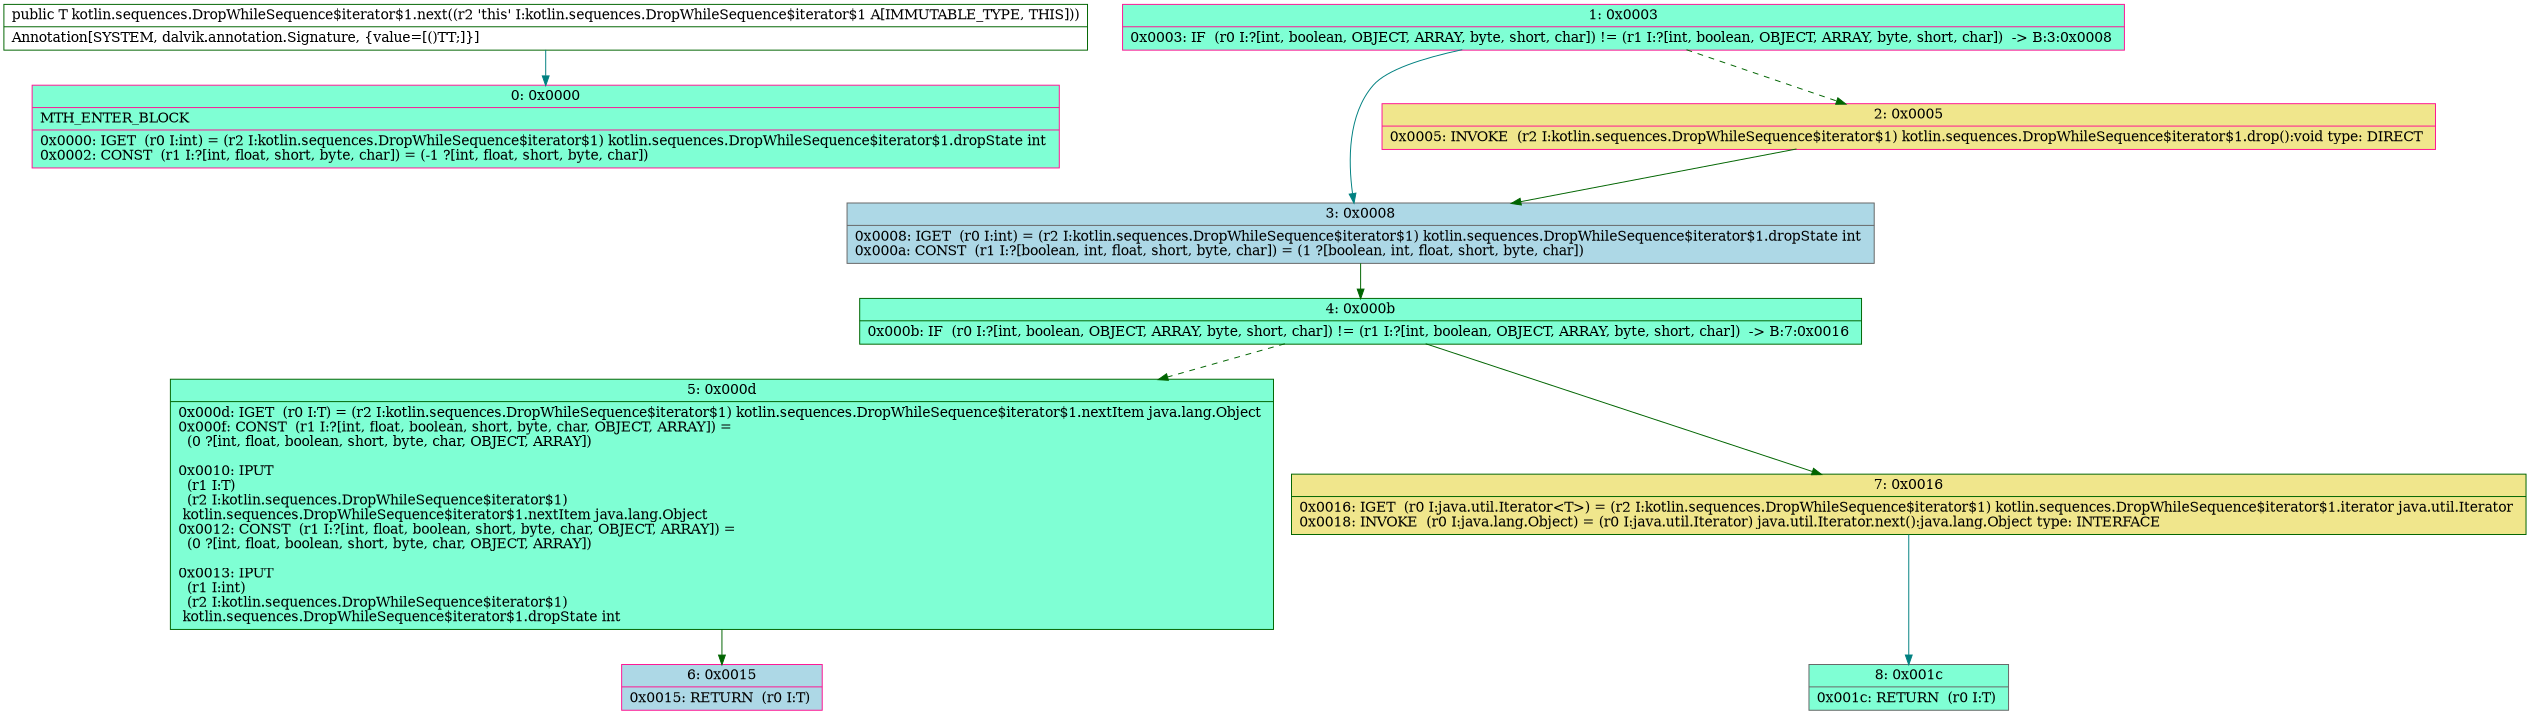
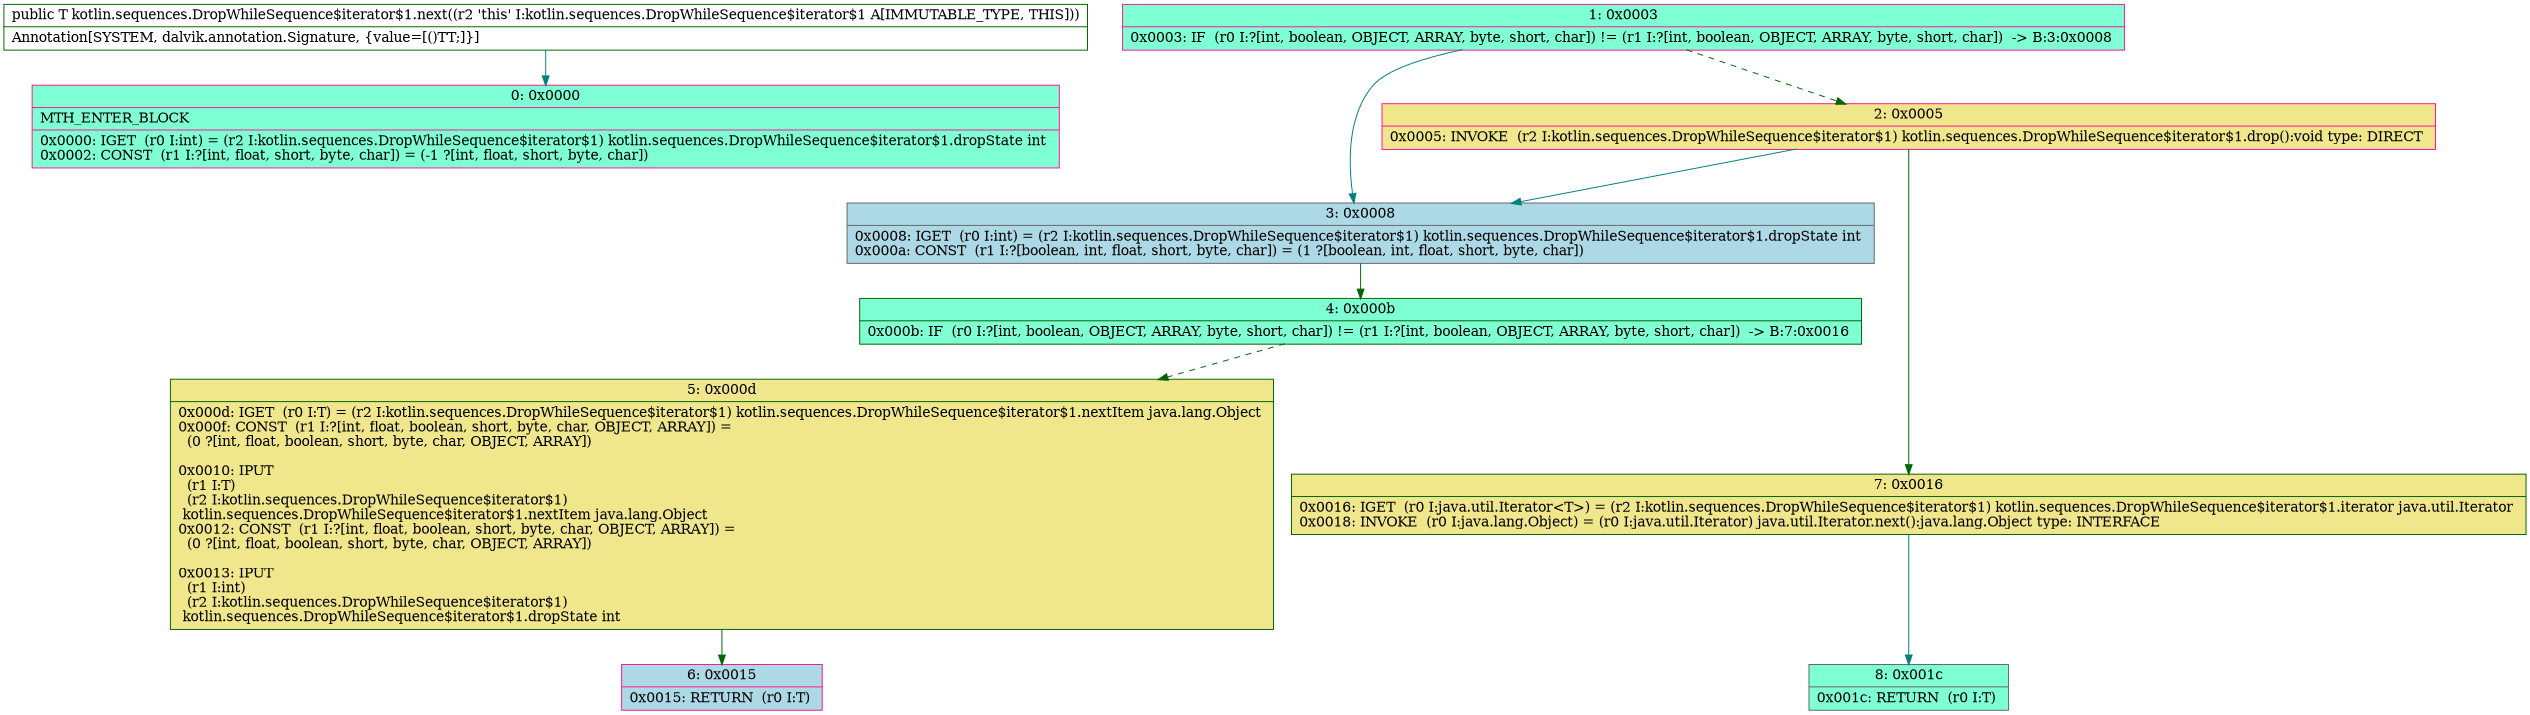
(1659, 175) -> (1659, 175)
(1619, 408) -> (1909, 307)
(722, 504) -> (722, 504)
